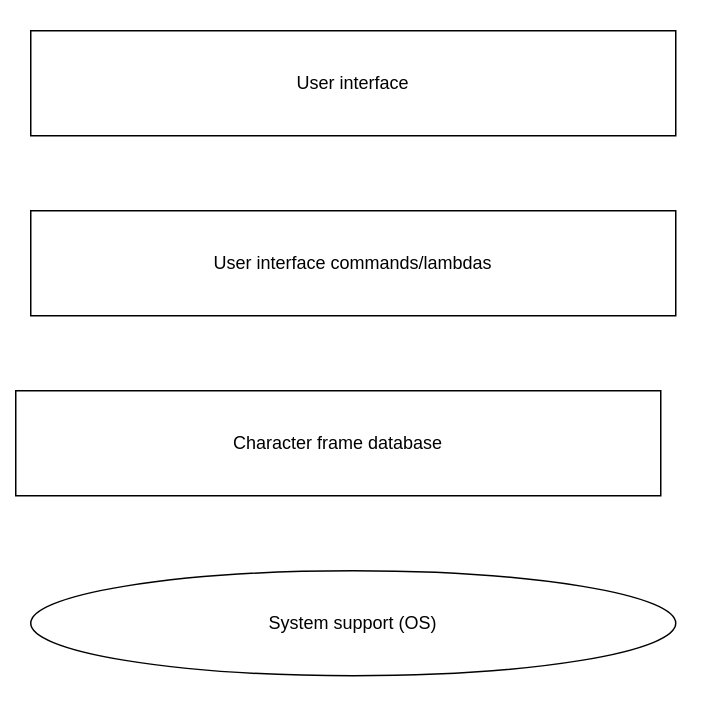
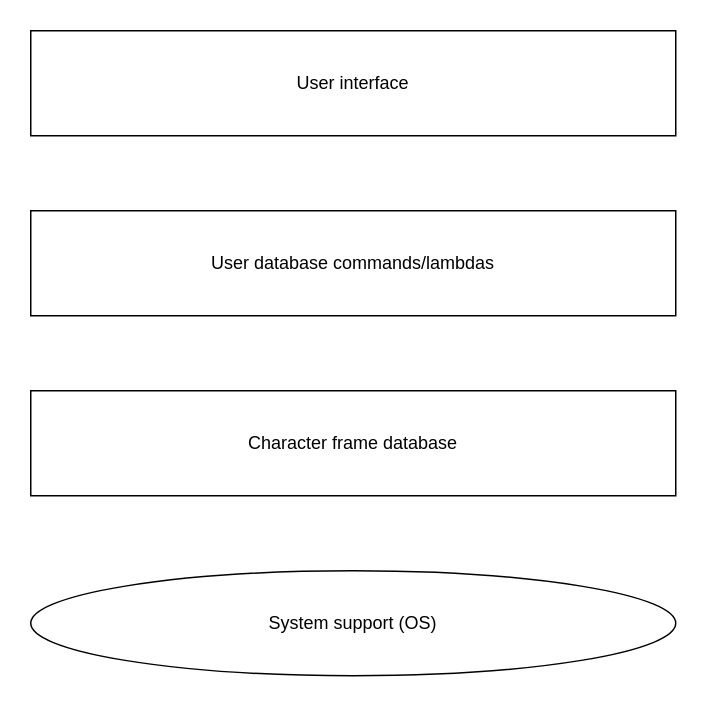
(353, 263) -> (353, 263)
(338, 443) -> (353, 443)
